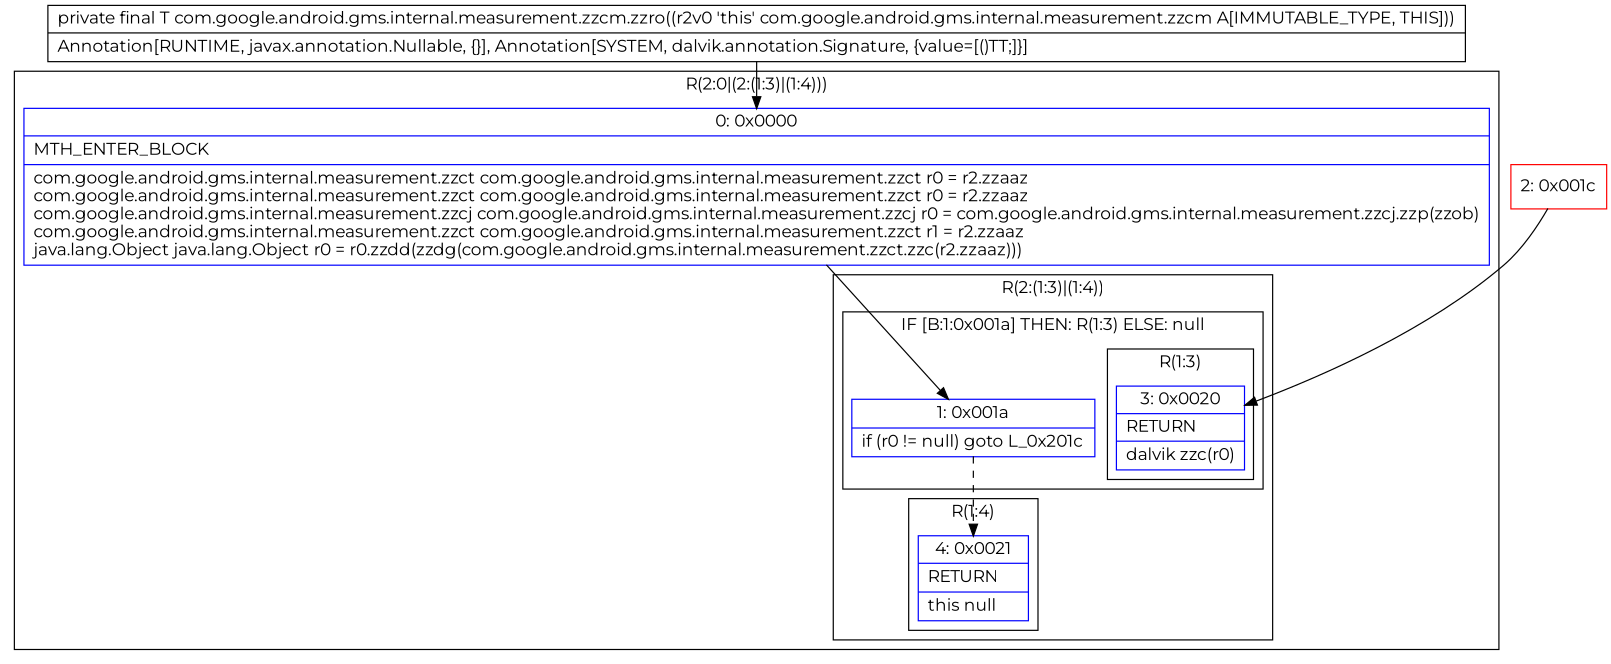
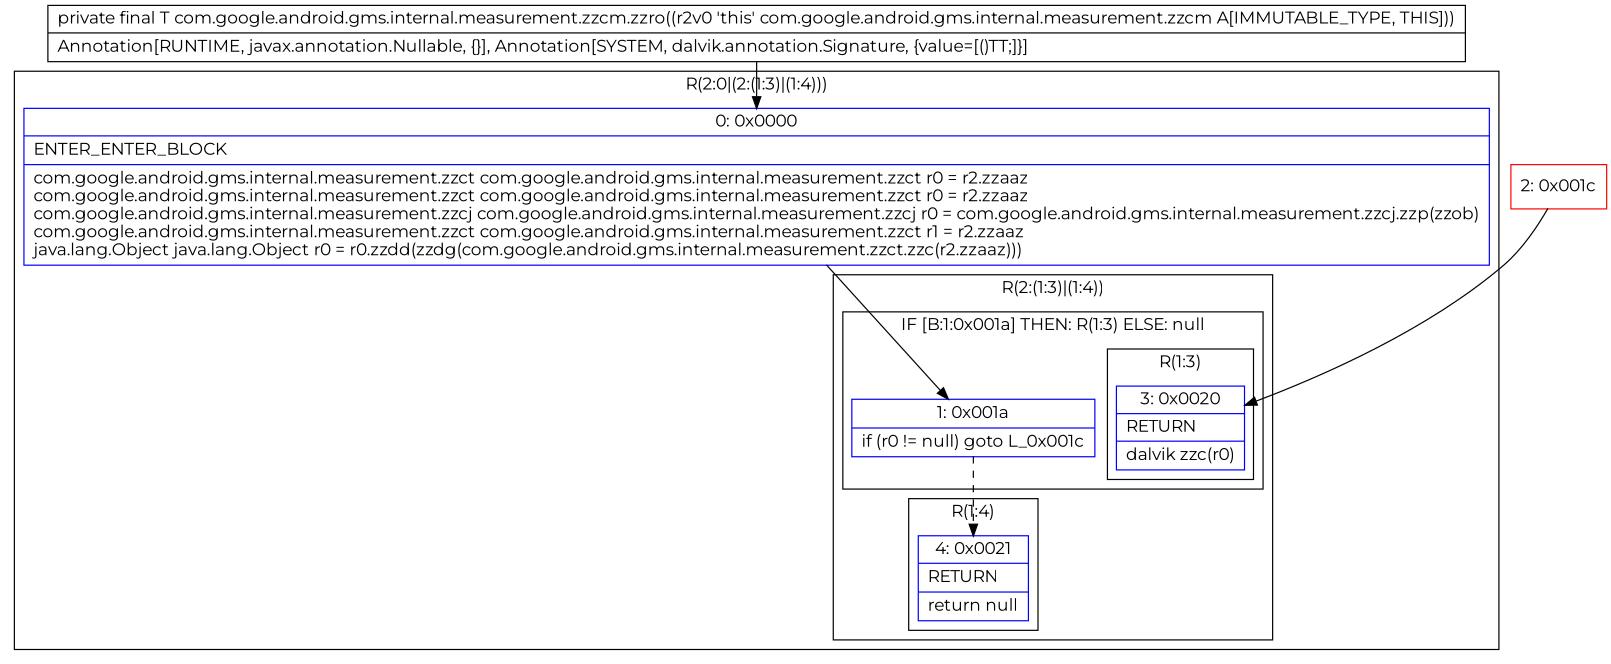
(122, 150) -> (130, 150)
(973, 442) -> (973, 442)
(963, 606) -> (973, 606)
